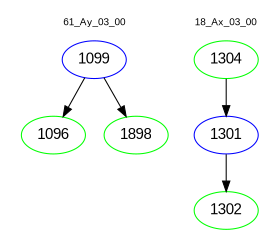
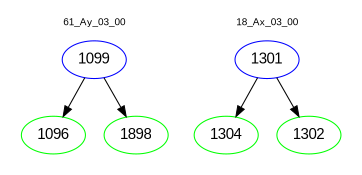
(226, 92) -> (249, 92)
